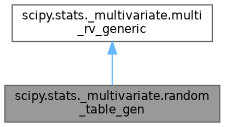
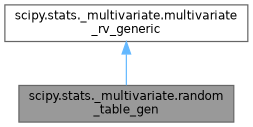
(112, 23) -> (126, 23)
